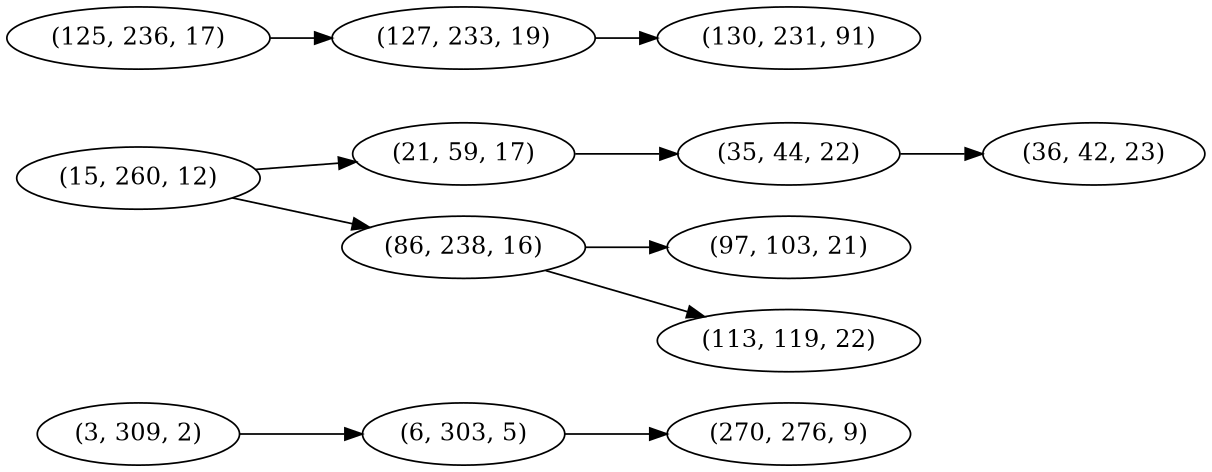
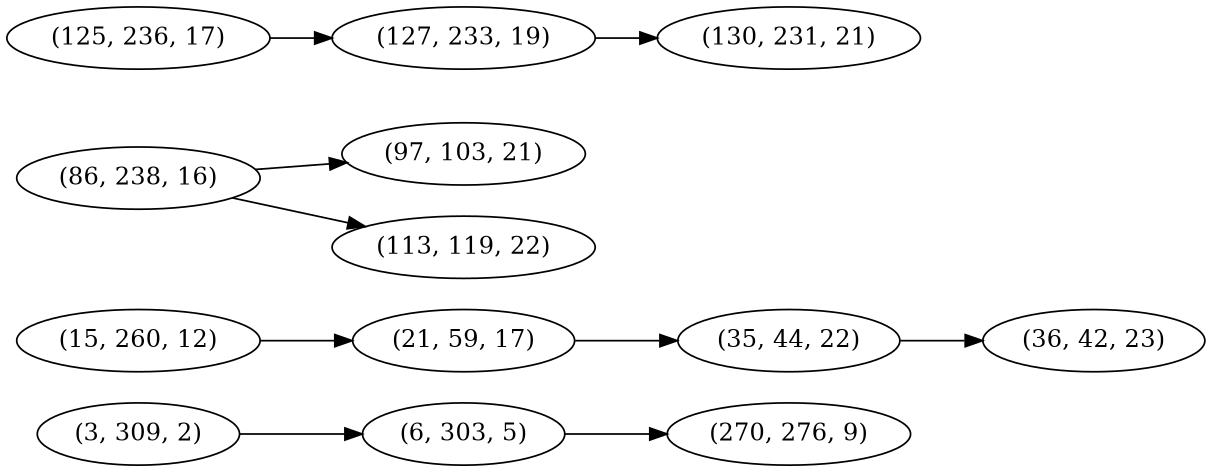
(789, 38) -> (789, 38)
(293, 211) -> none
